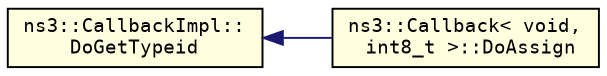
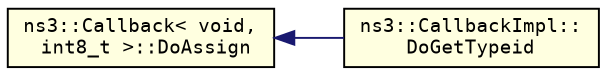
(308, 38) -> (319, 38)
